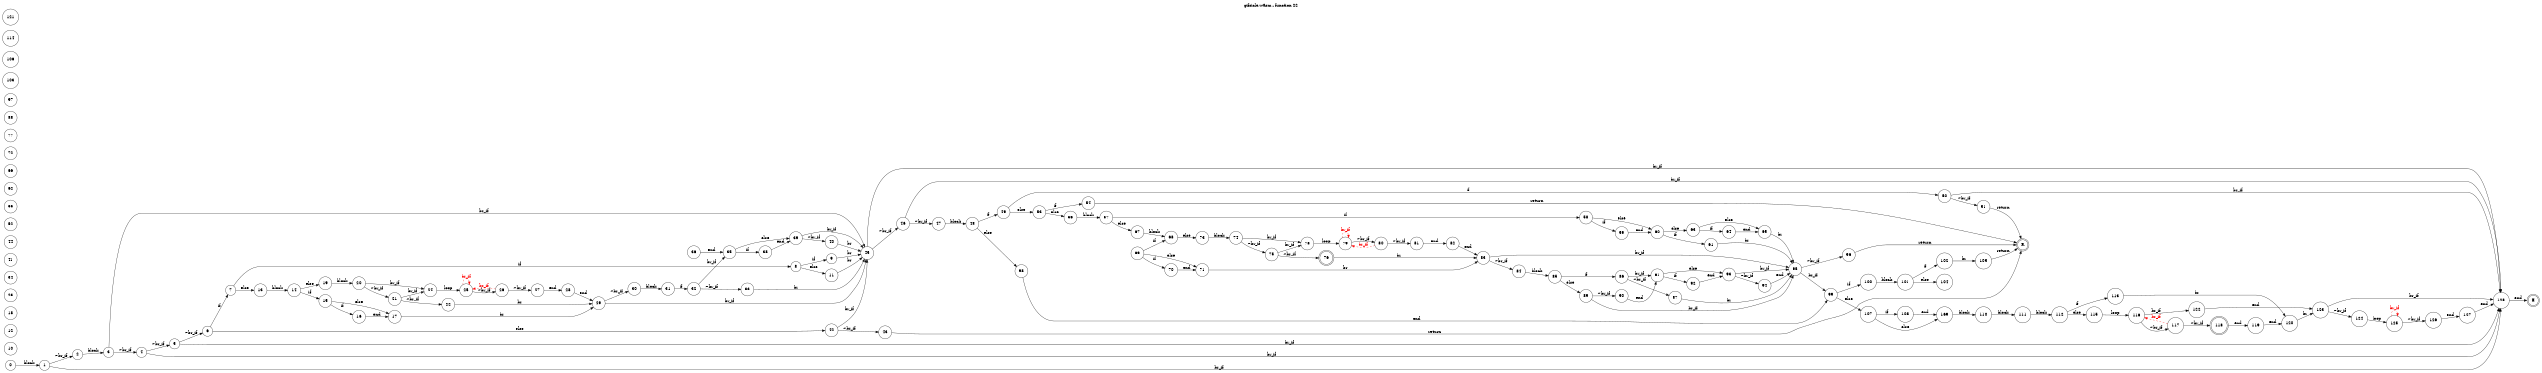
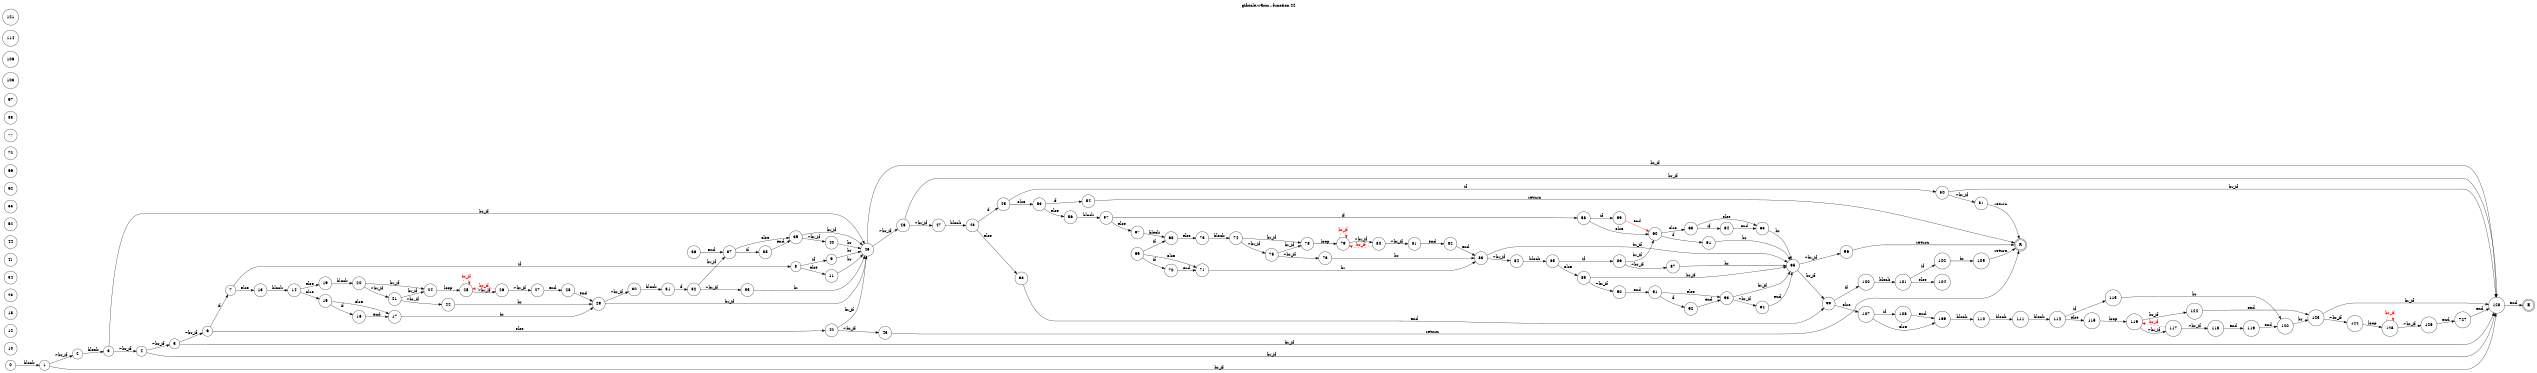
(1638, 233) -> (1636, 225)
(730, 252) -> (730, 252)
(1326, 258) -> (1325, 258)
(1638, 276) -> (1643, 258)
(310, 292) -> (310, 292)
(2467, 315) -> (2463, 320)
(2219, 326) -> (2216, 328)
